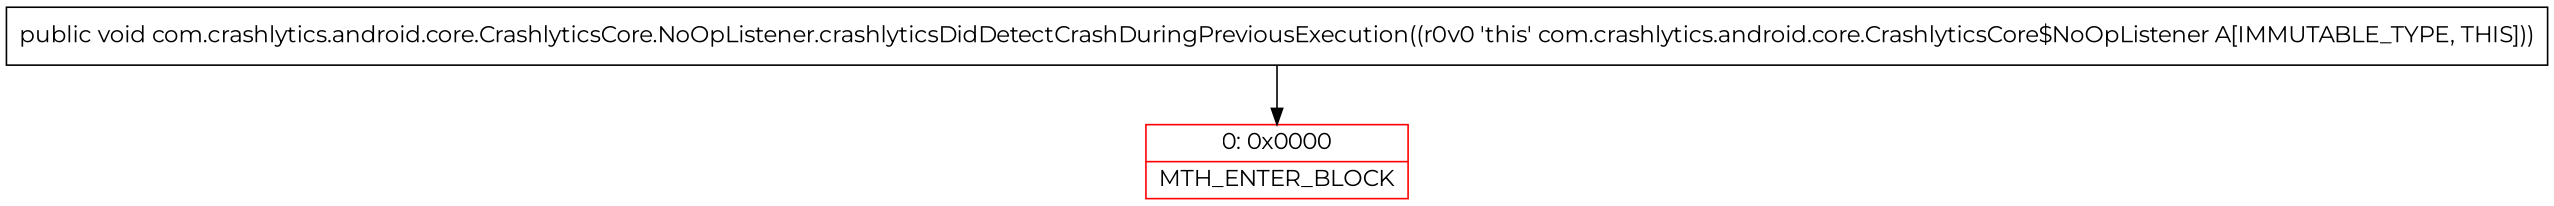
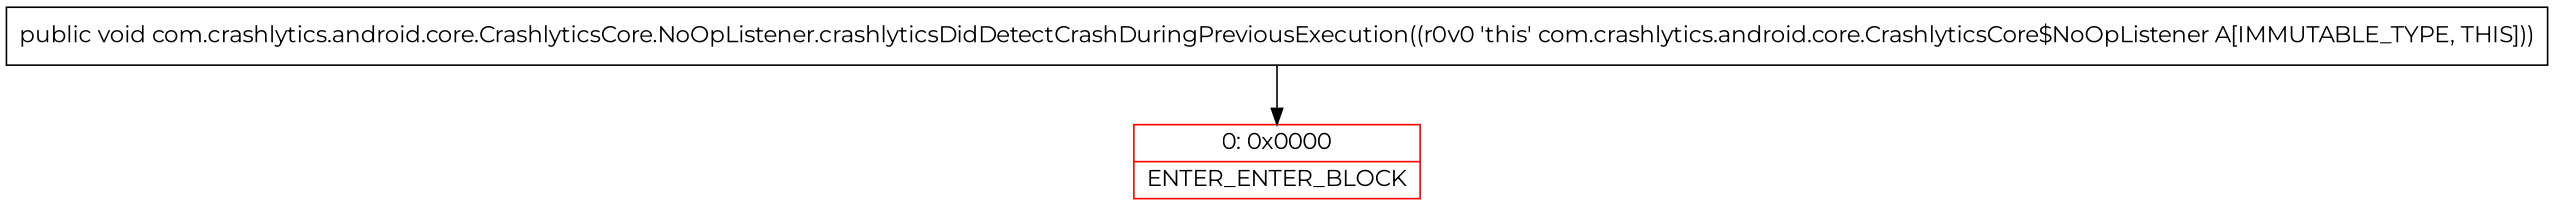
(1277, 179) -> (1277, 179)
